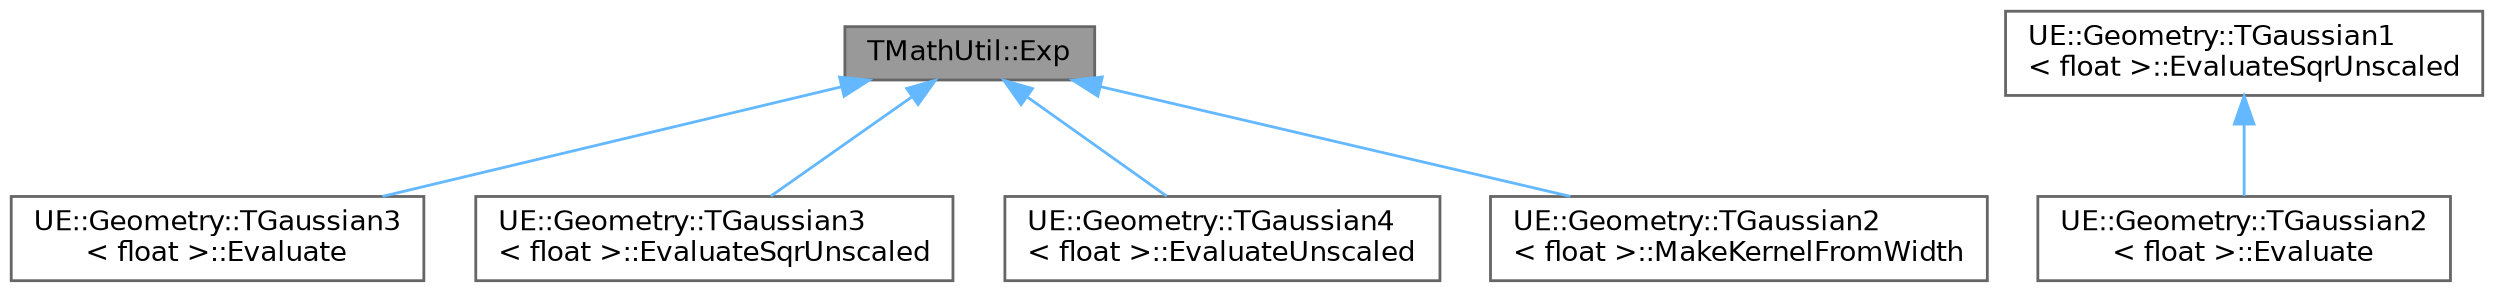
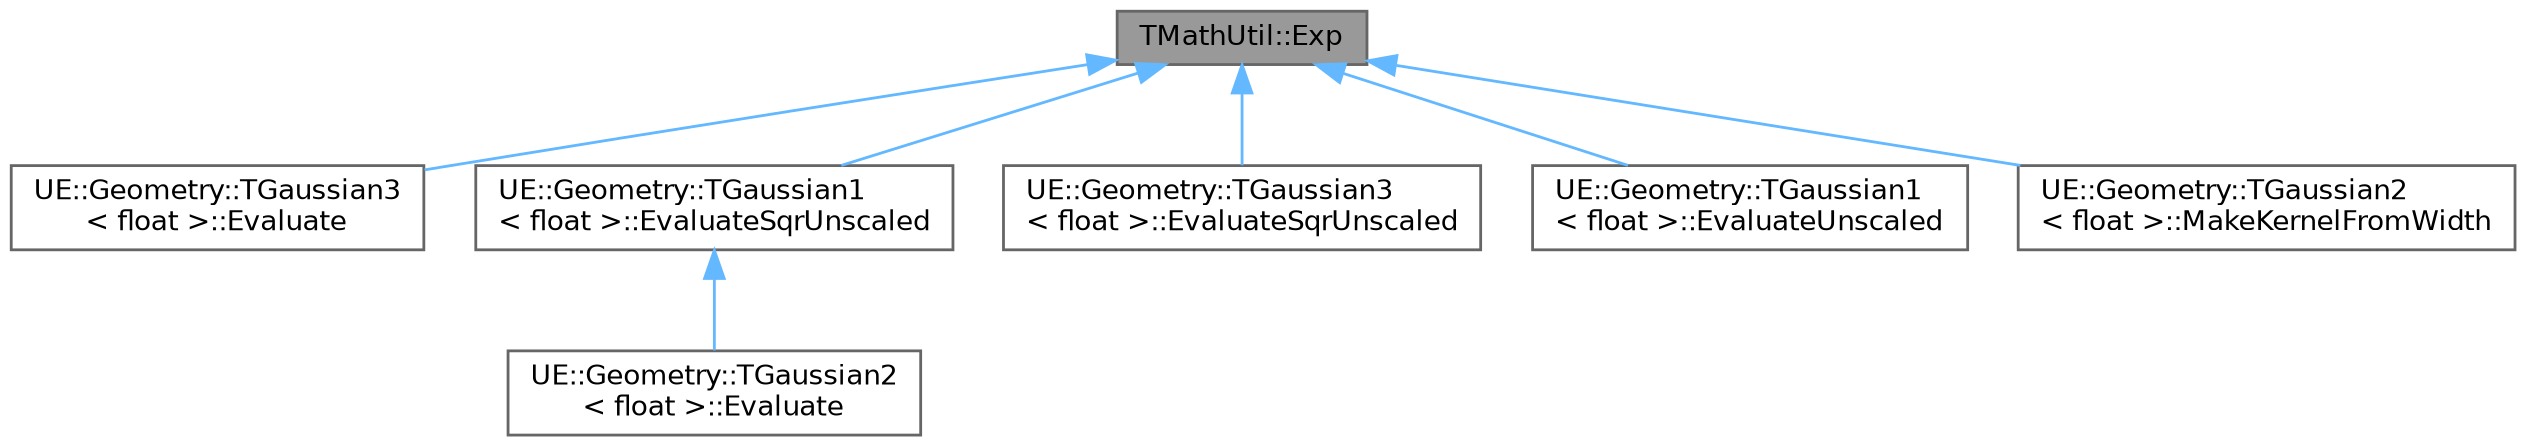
none -> (990, 119)
(1222, 239) -> (1750, 208)
